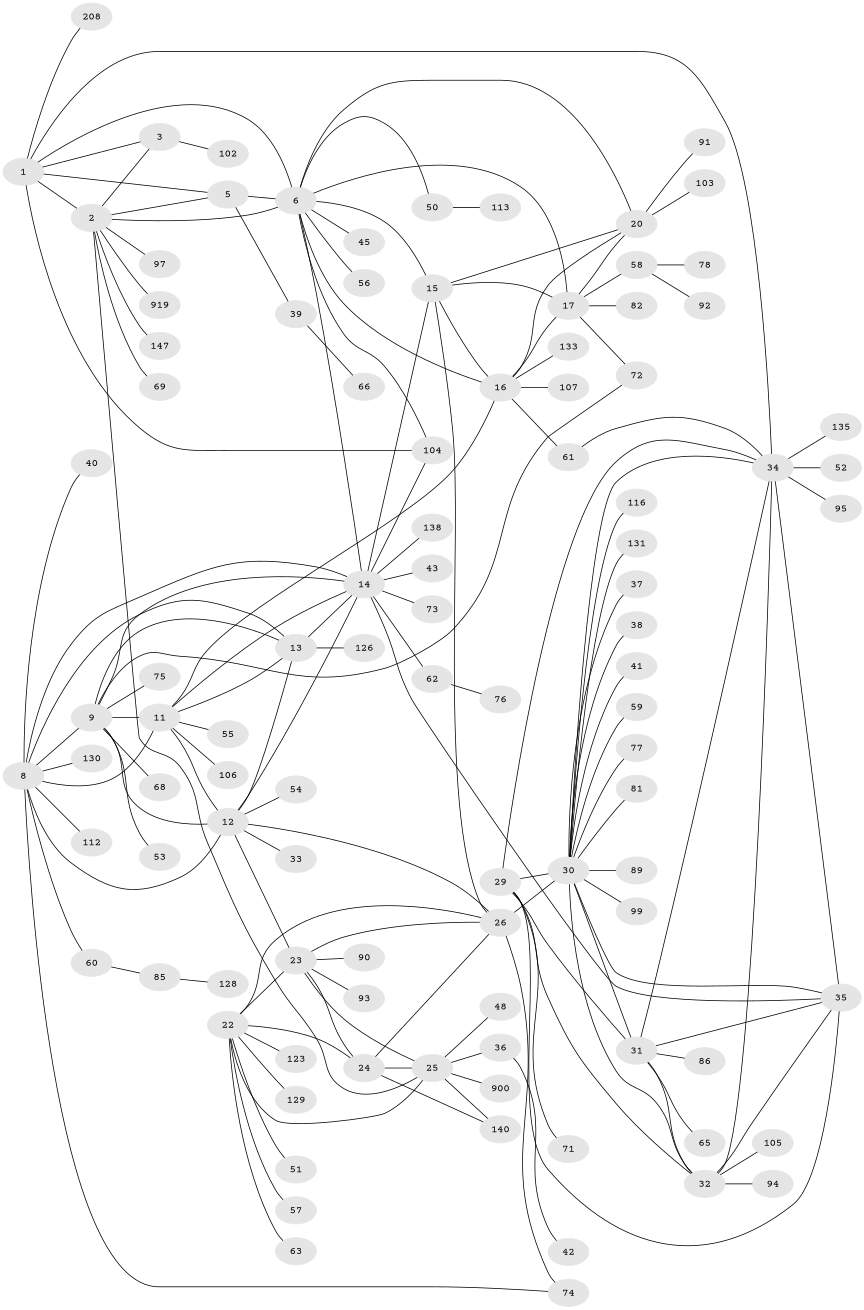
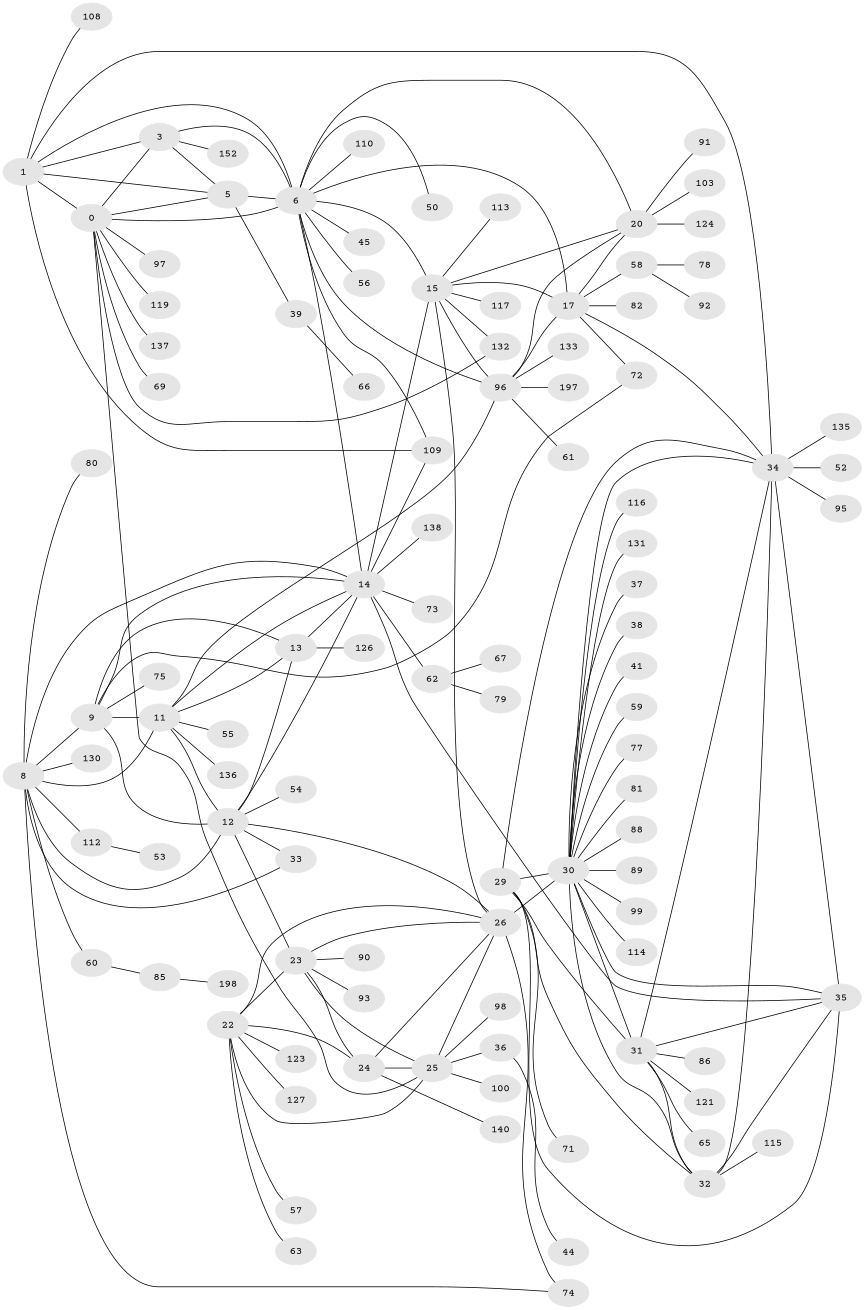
(92, 17) -> (92, 17)
none -> (248, 133)
none -> (364, 144)
(228, 154) -> (228, 154)
none -> (194, 166)
(466, 207) -> (466, 248)
(92, 218) -> (92, 218)
none -> (705, 224)
(160, 305) -> (160, 305)
none -> (500, 306)
(160, 346) -> (160, 346)
none -> (500, 347)
(500, 388) -> (500, 388)
(568, 388) -> (568, 388)
(675, 417) -> (683, 374)
(432, 450) -> (432, 450)
(92, 463) -> (92, 463)
(432, 568) -> none
(118, 628) -> (122, 906)
none -> (500, 659)
(500, 699) -> (500, 699)
(228, 775) -> (228, 775)
(160, 787) -> none
(129, 806) -> (126, 850)
none -> (637, 830)
none -> (637, 952)
(228, 984) -> (228, 984)
(500, 1007) -> (500, 1007)
(500, 1088) -> (500, 1088)
(466, 1099) -> (466, 995)
(296, 1100) -> (296, 1100)
none -> (705, 1102)
(773, 1143) -> (773, 1143)
(296, 1169) -> none
(773, 1184) -> none
(568, 1252) -> (568, 1252)
